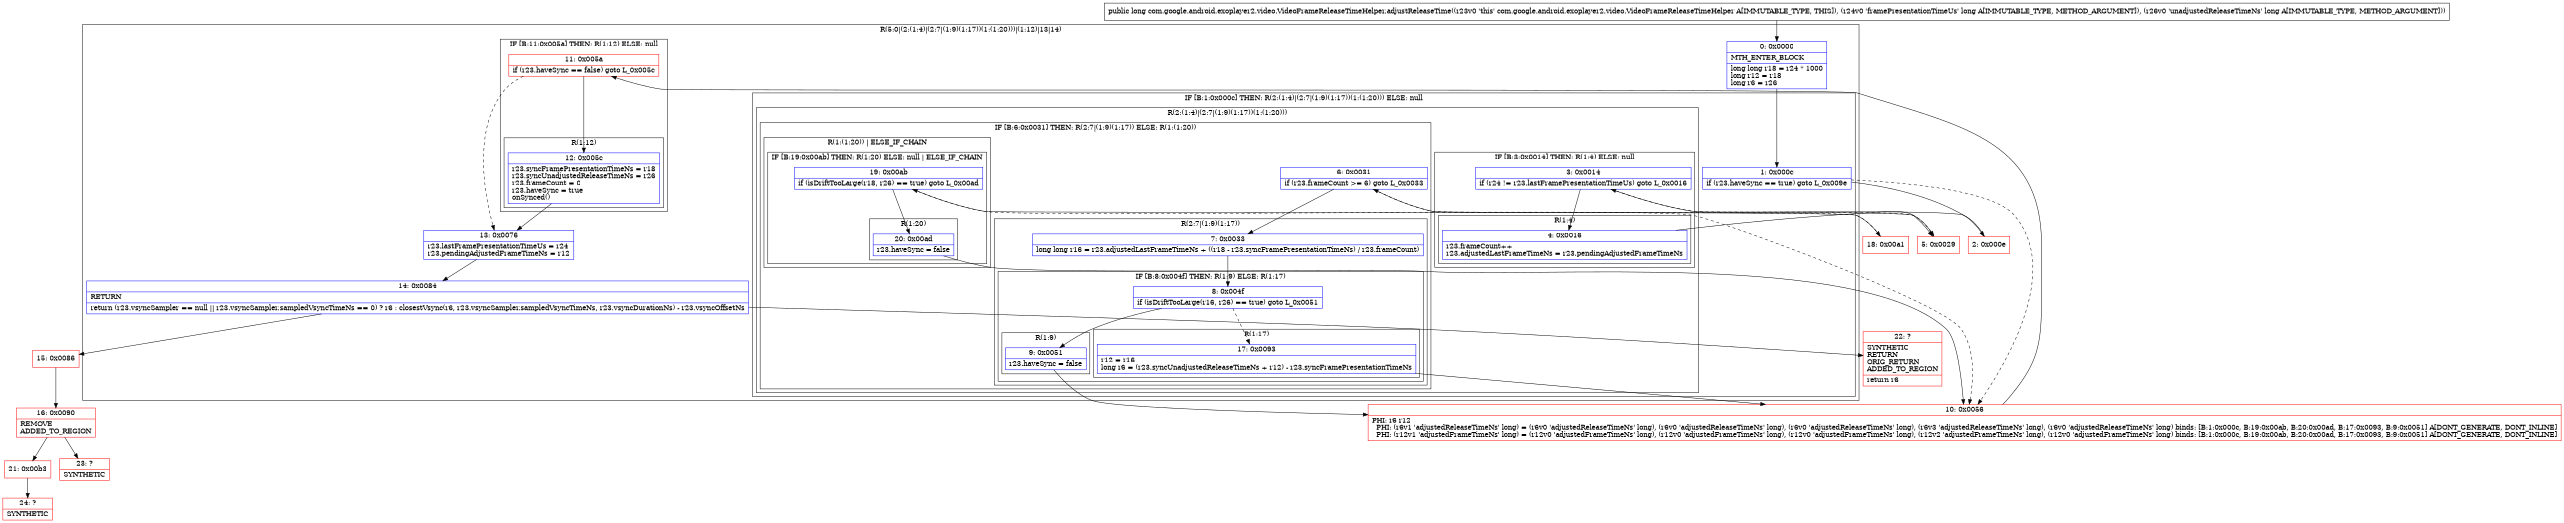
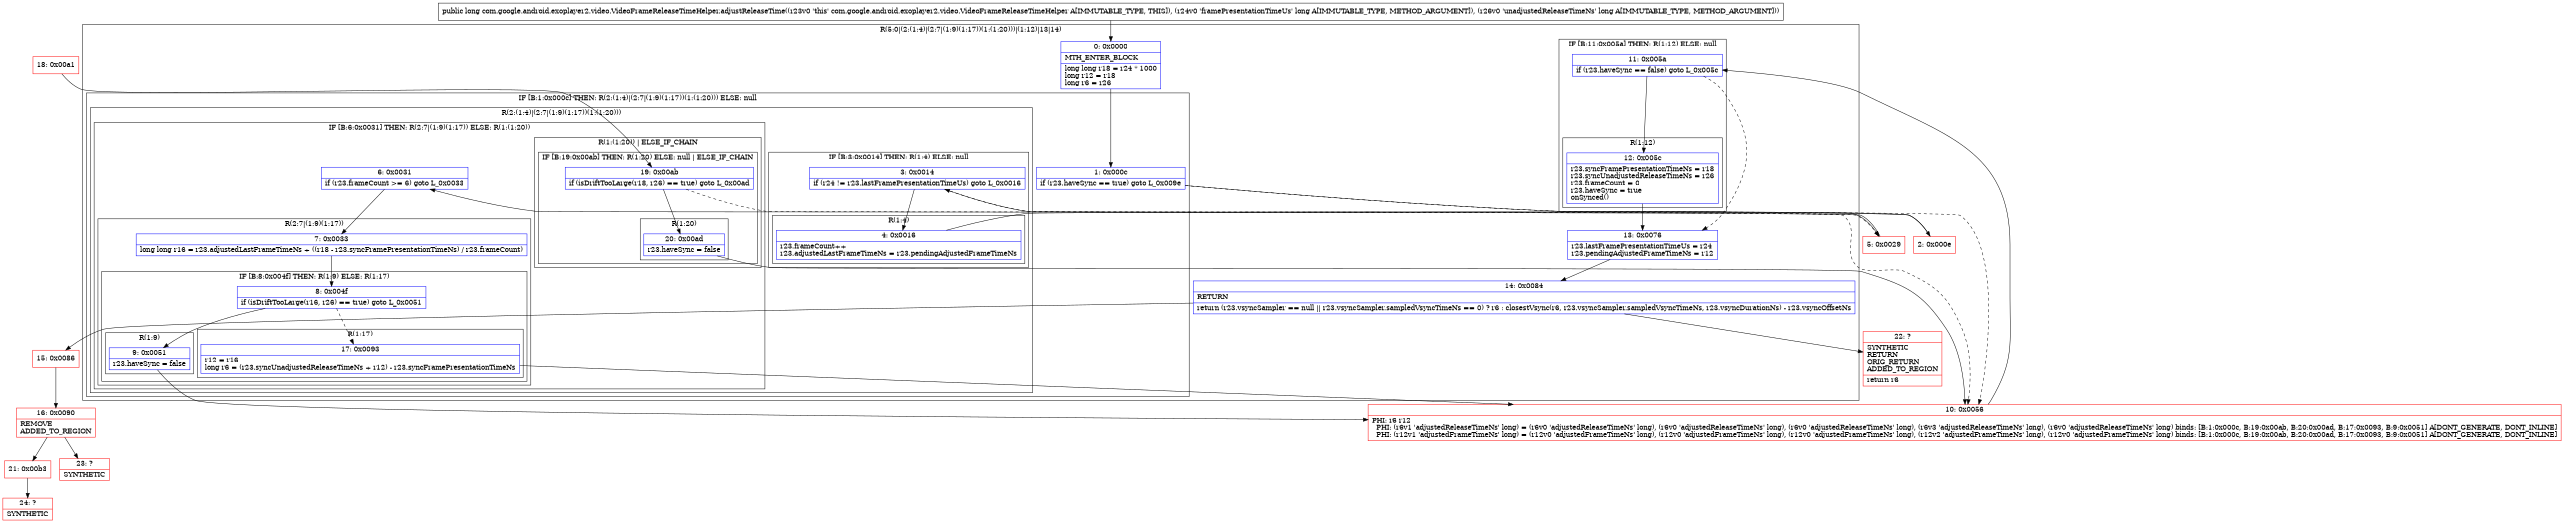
(584, 65) -> (1647, 65)
(1626, 213) -> none
